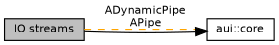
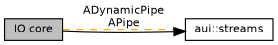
(44, 30) -> (34, 30)
(241, 30) -> (229, 30)
